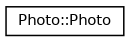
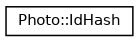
(65, 21) -> (69, 21)
